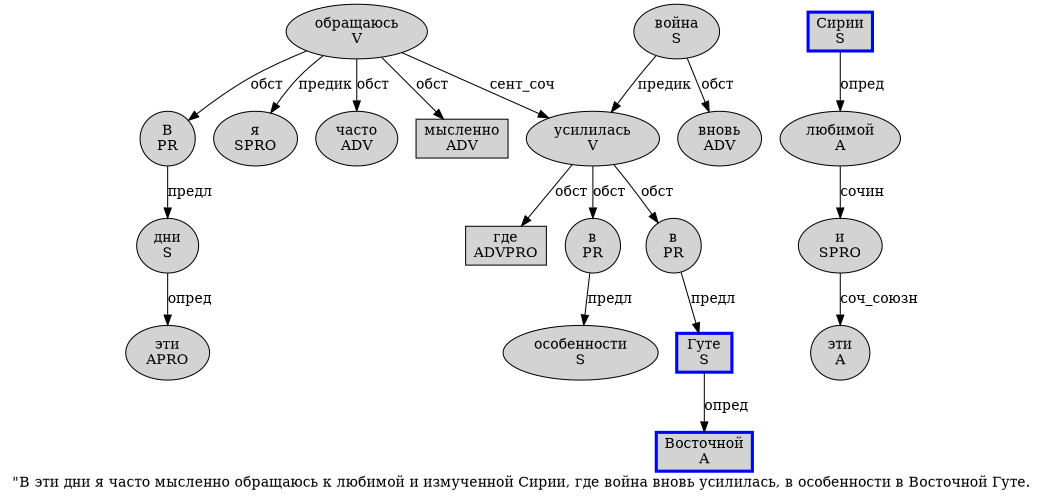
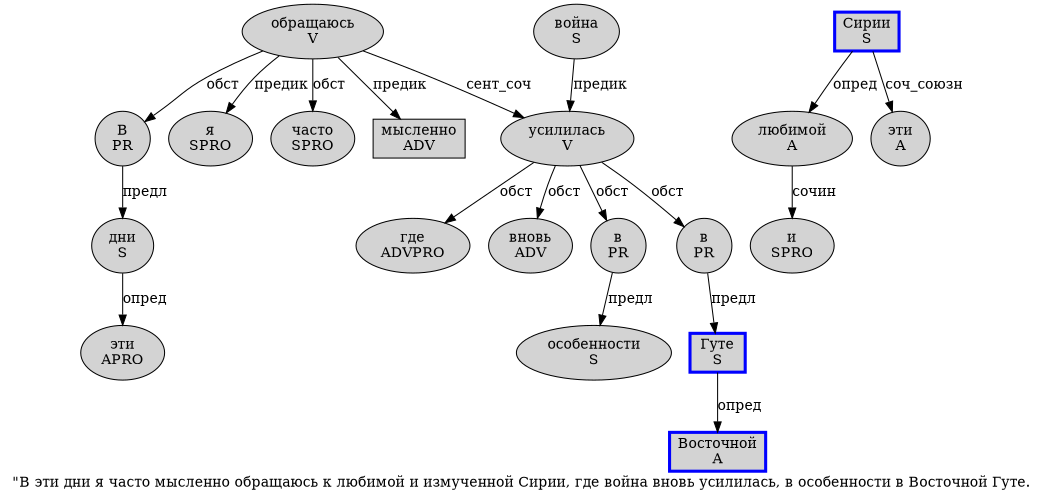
(696, 80) -> (547, 187)
(432, 85) -> (400, 85)
(357, 139) -> (313, 139)
(506, 246) -> (413, 246)
(840, 294) -> (881, 77)
